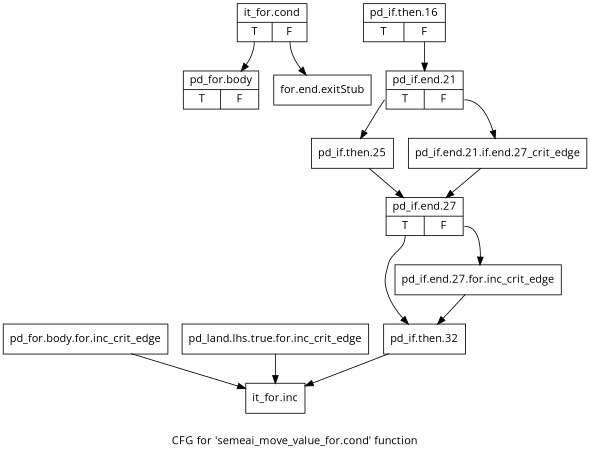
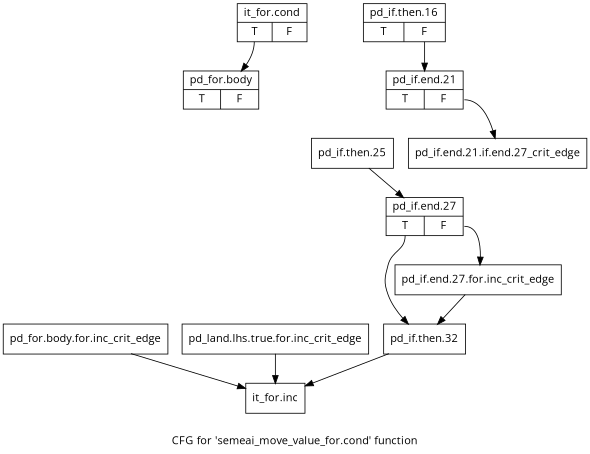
(322, 90) -> none
(375, 115) -> none
(467, 180) -> none
